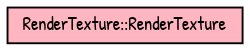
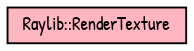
(125, 25) -> (97, 25)
